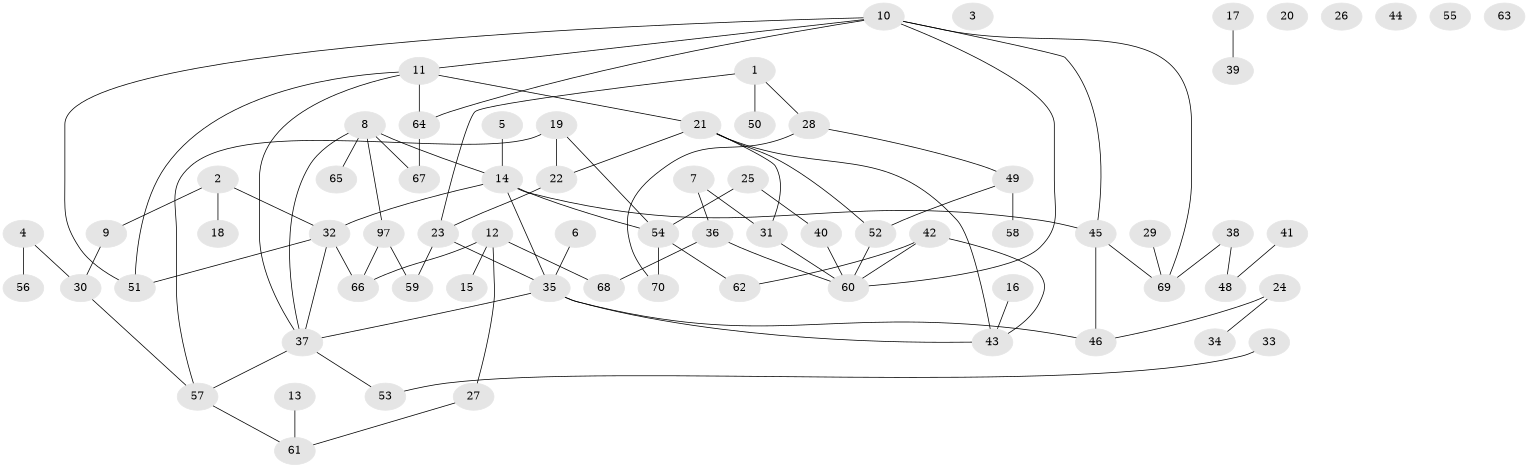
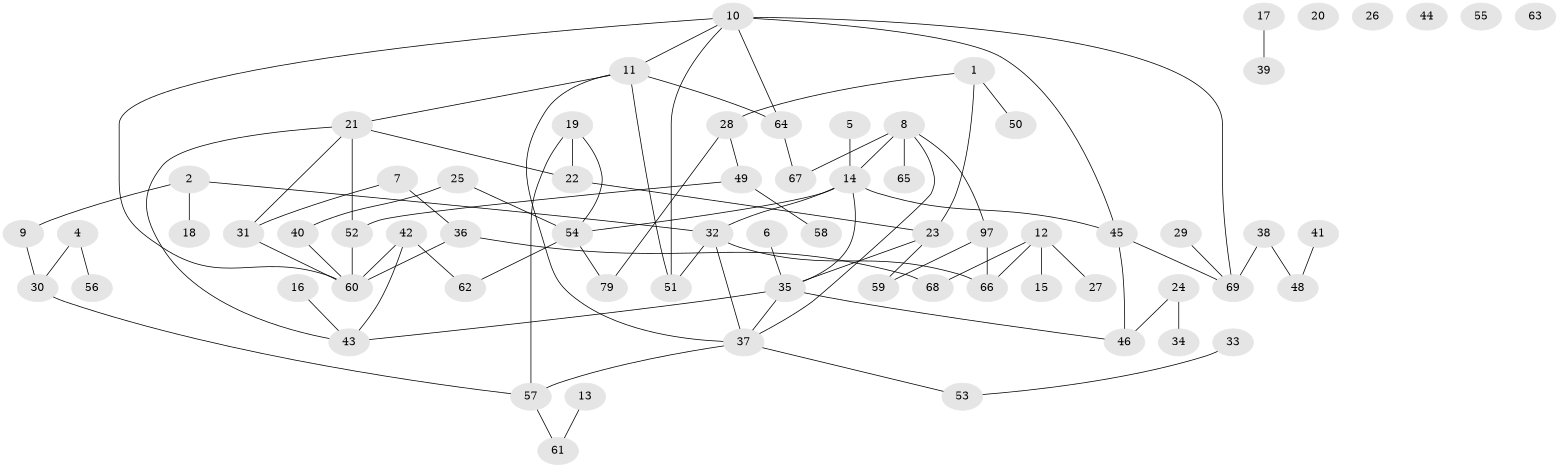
(973, 17) -> none
(658, 288) -> (607, 288)
(384, 424) -> none
